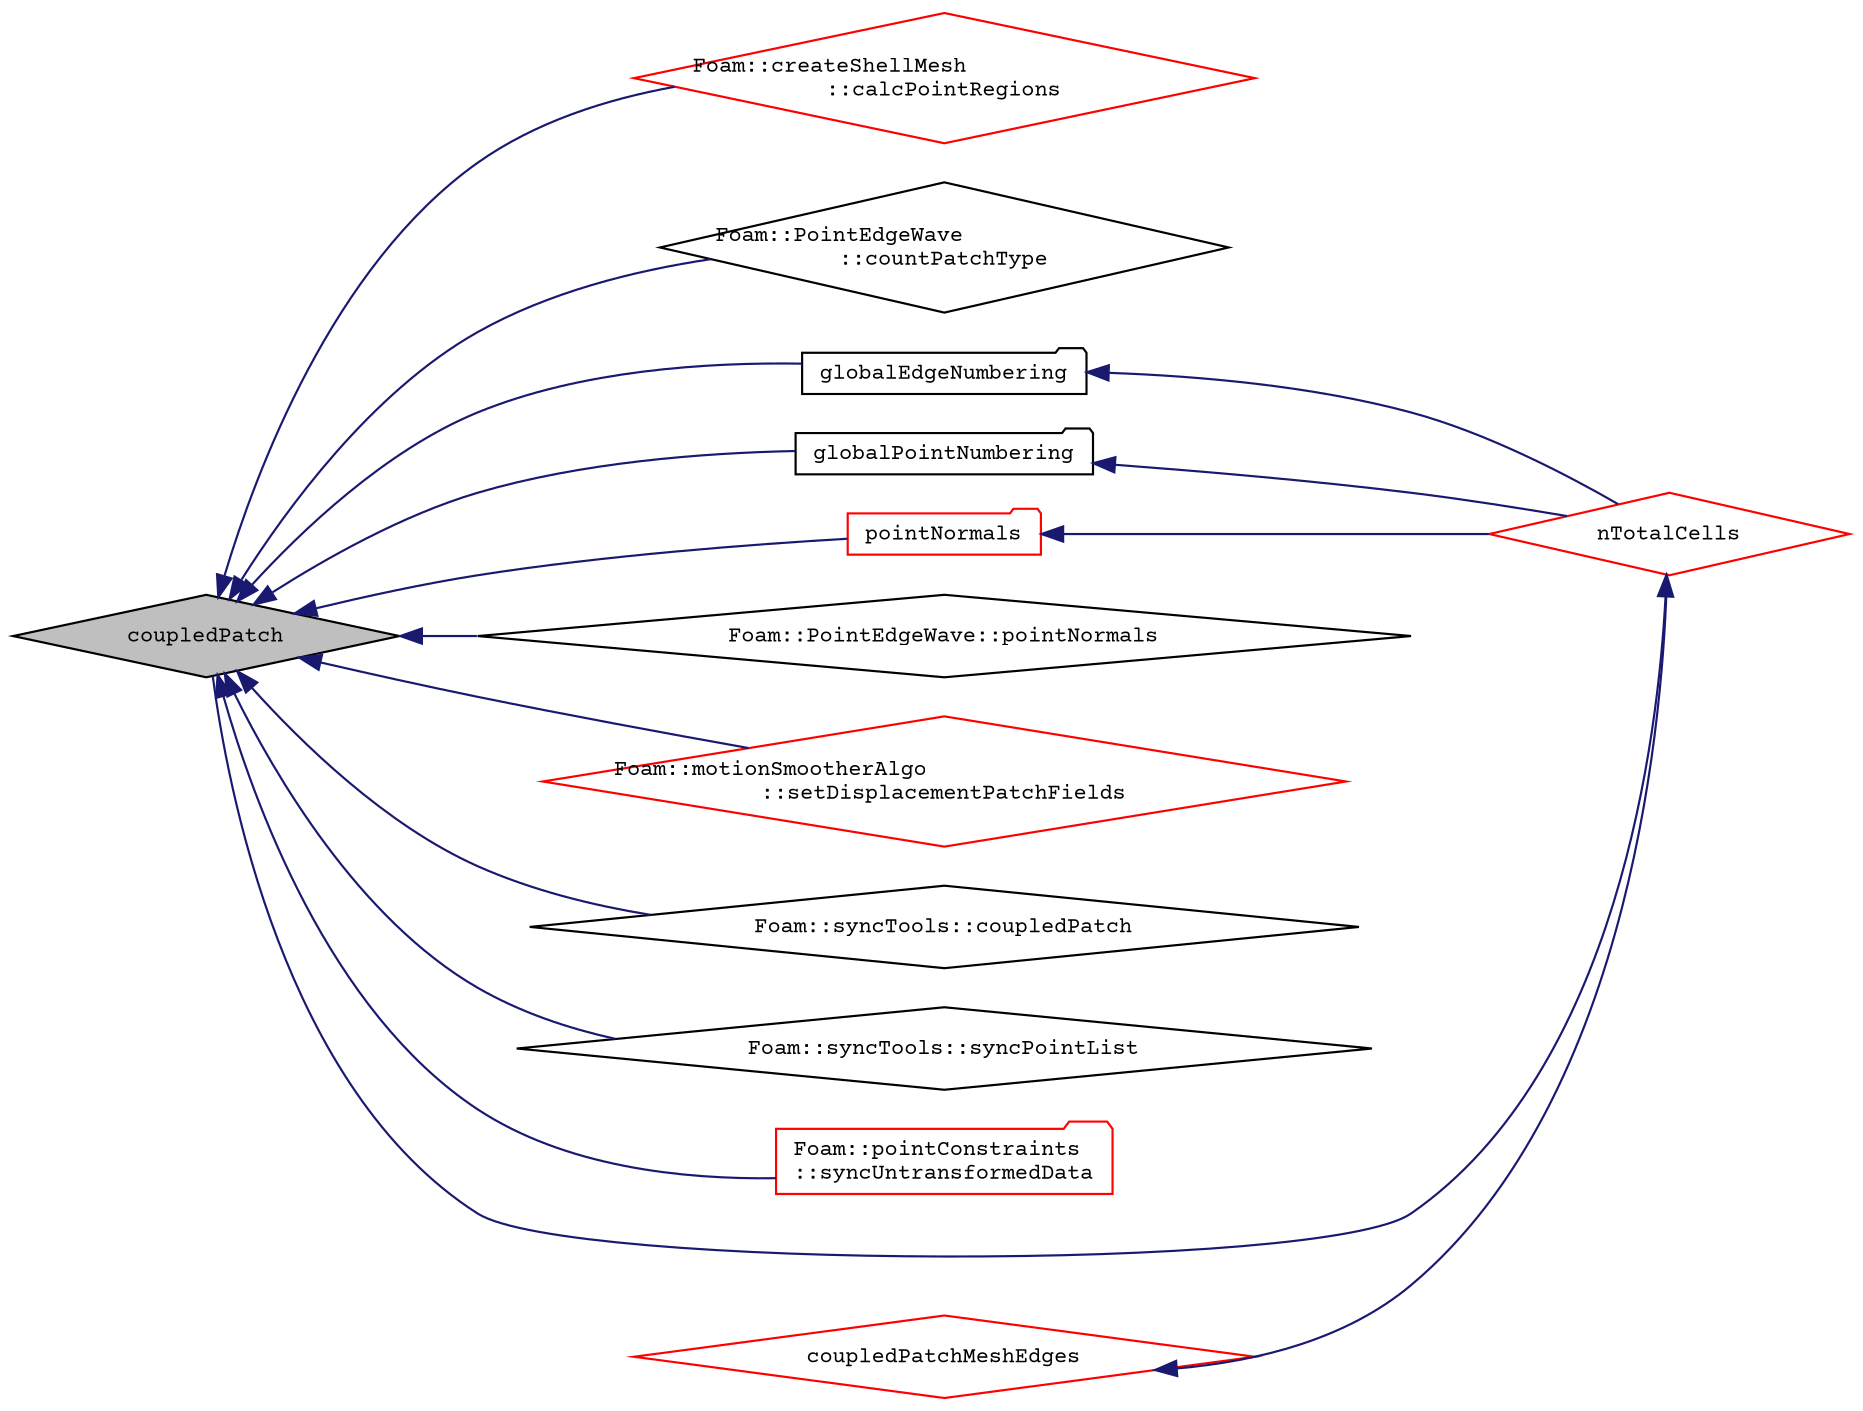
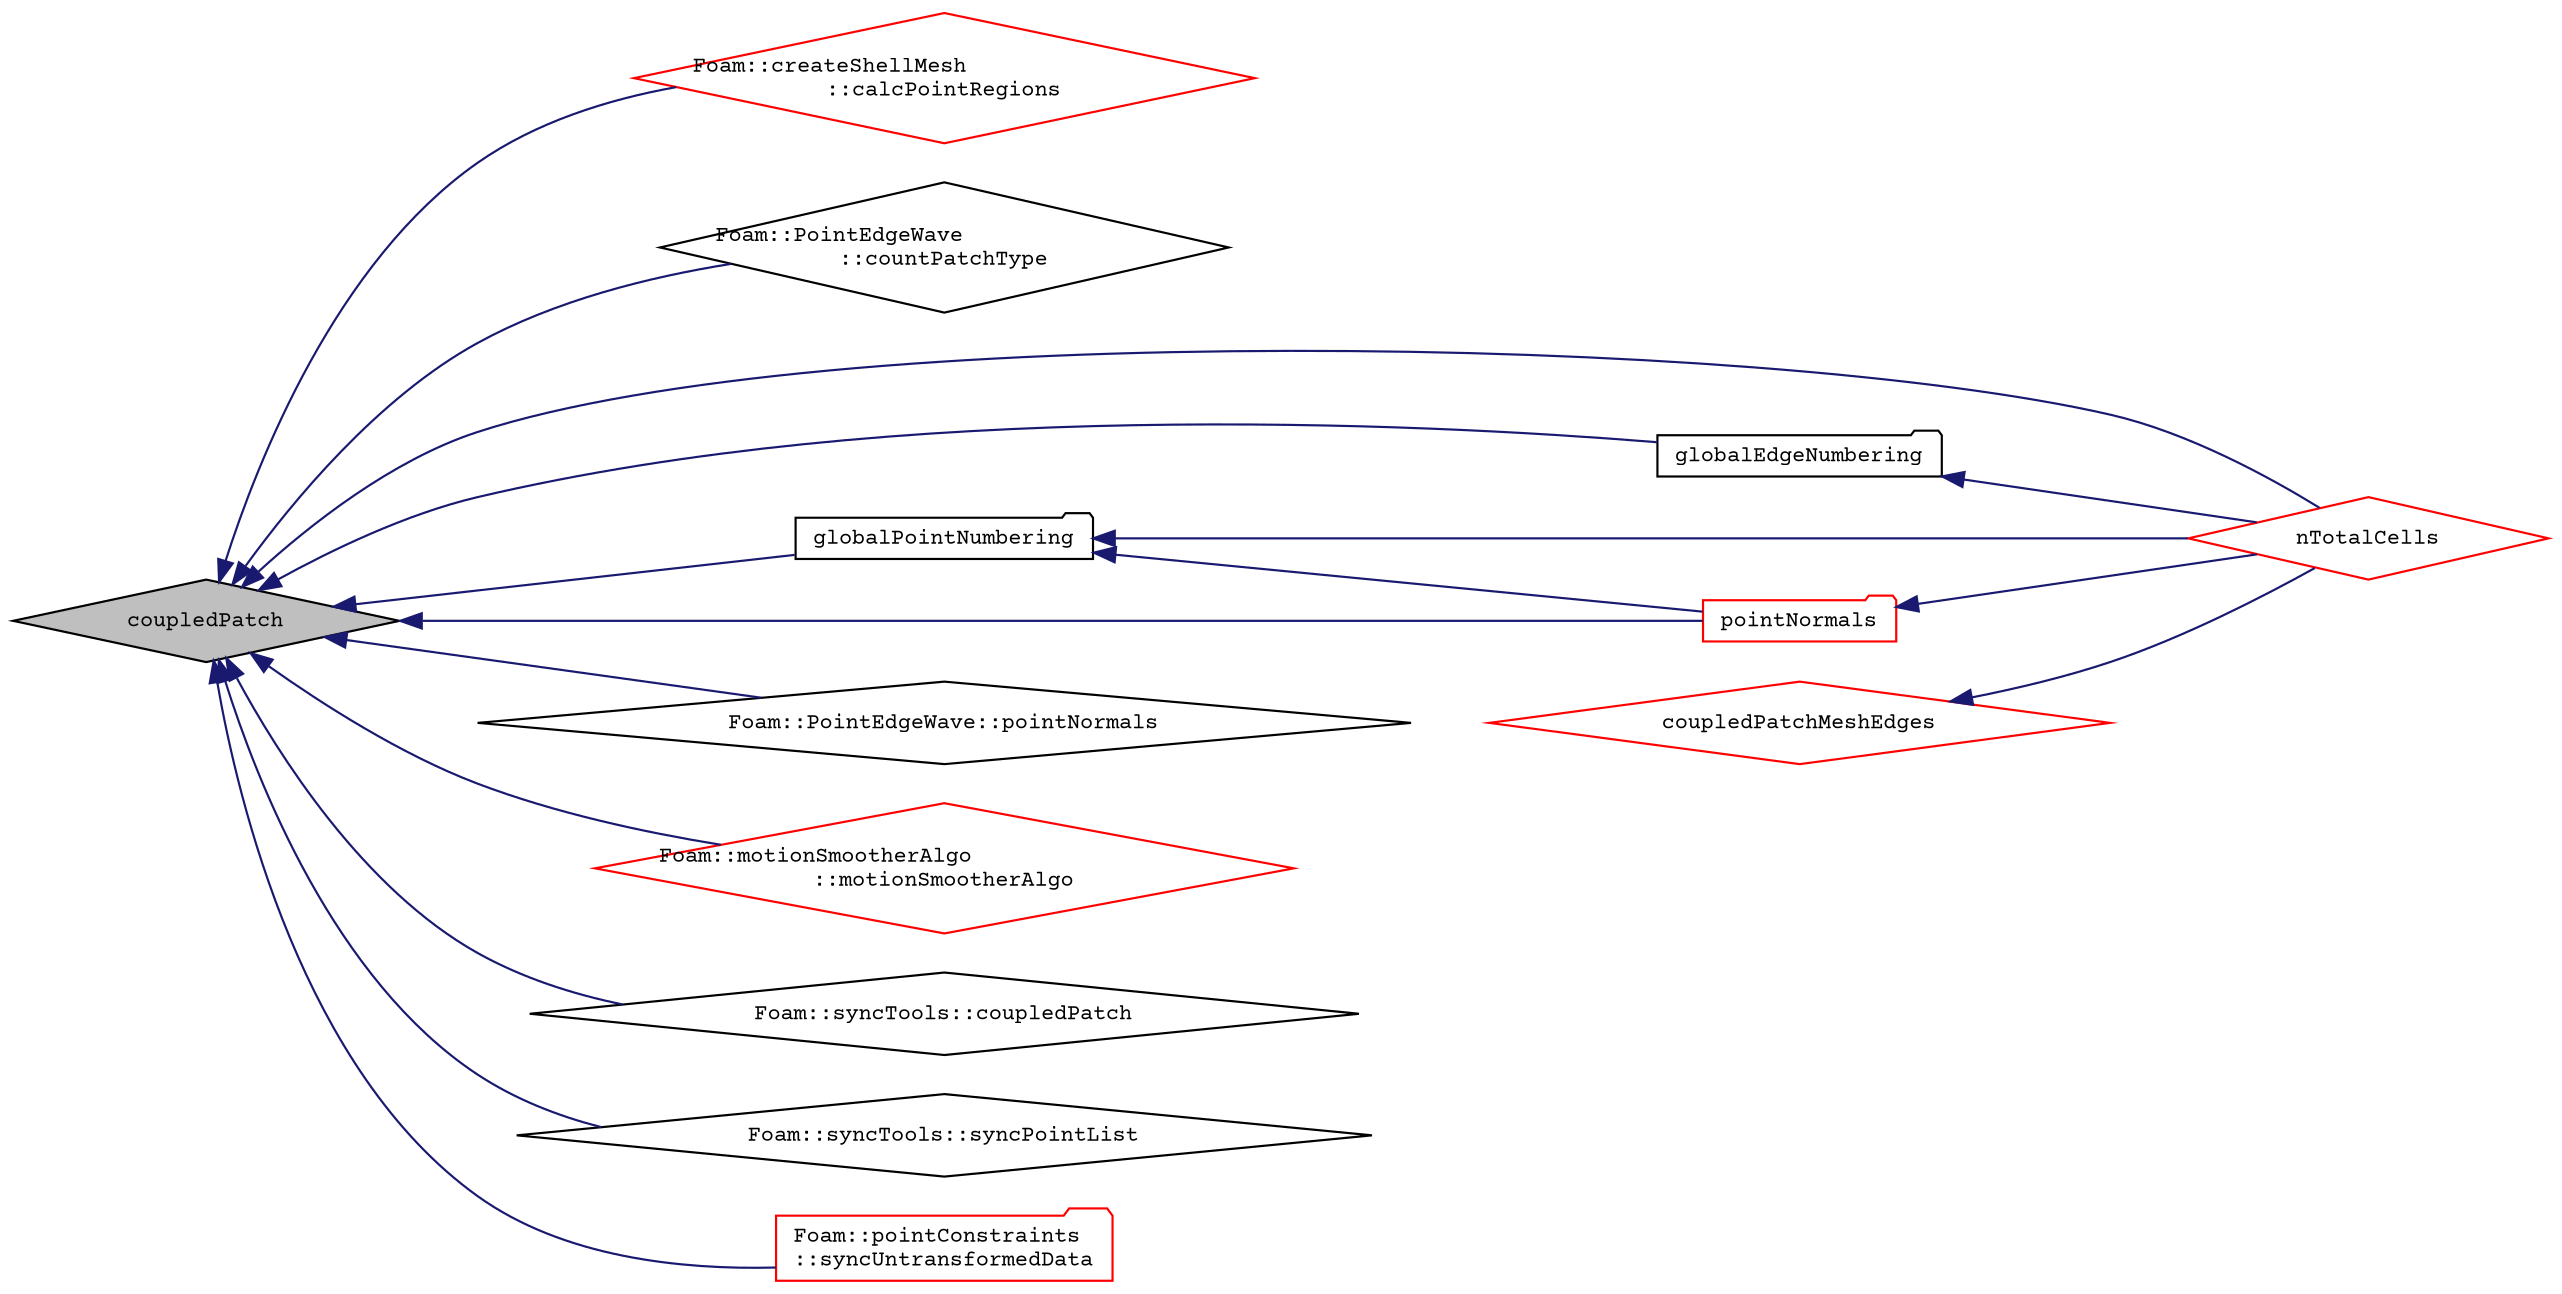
none -> (1409, 583)
(944, 782) -> (944, 868)
(981, 1256) -> (1277, 351)
